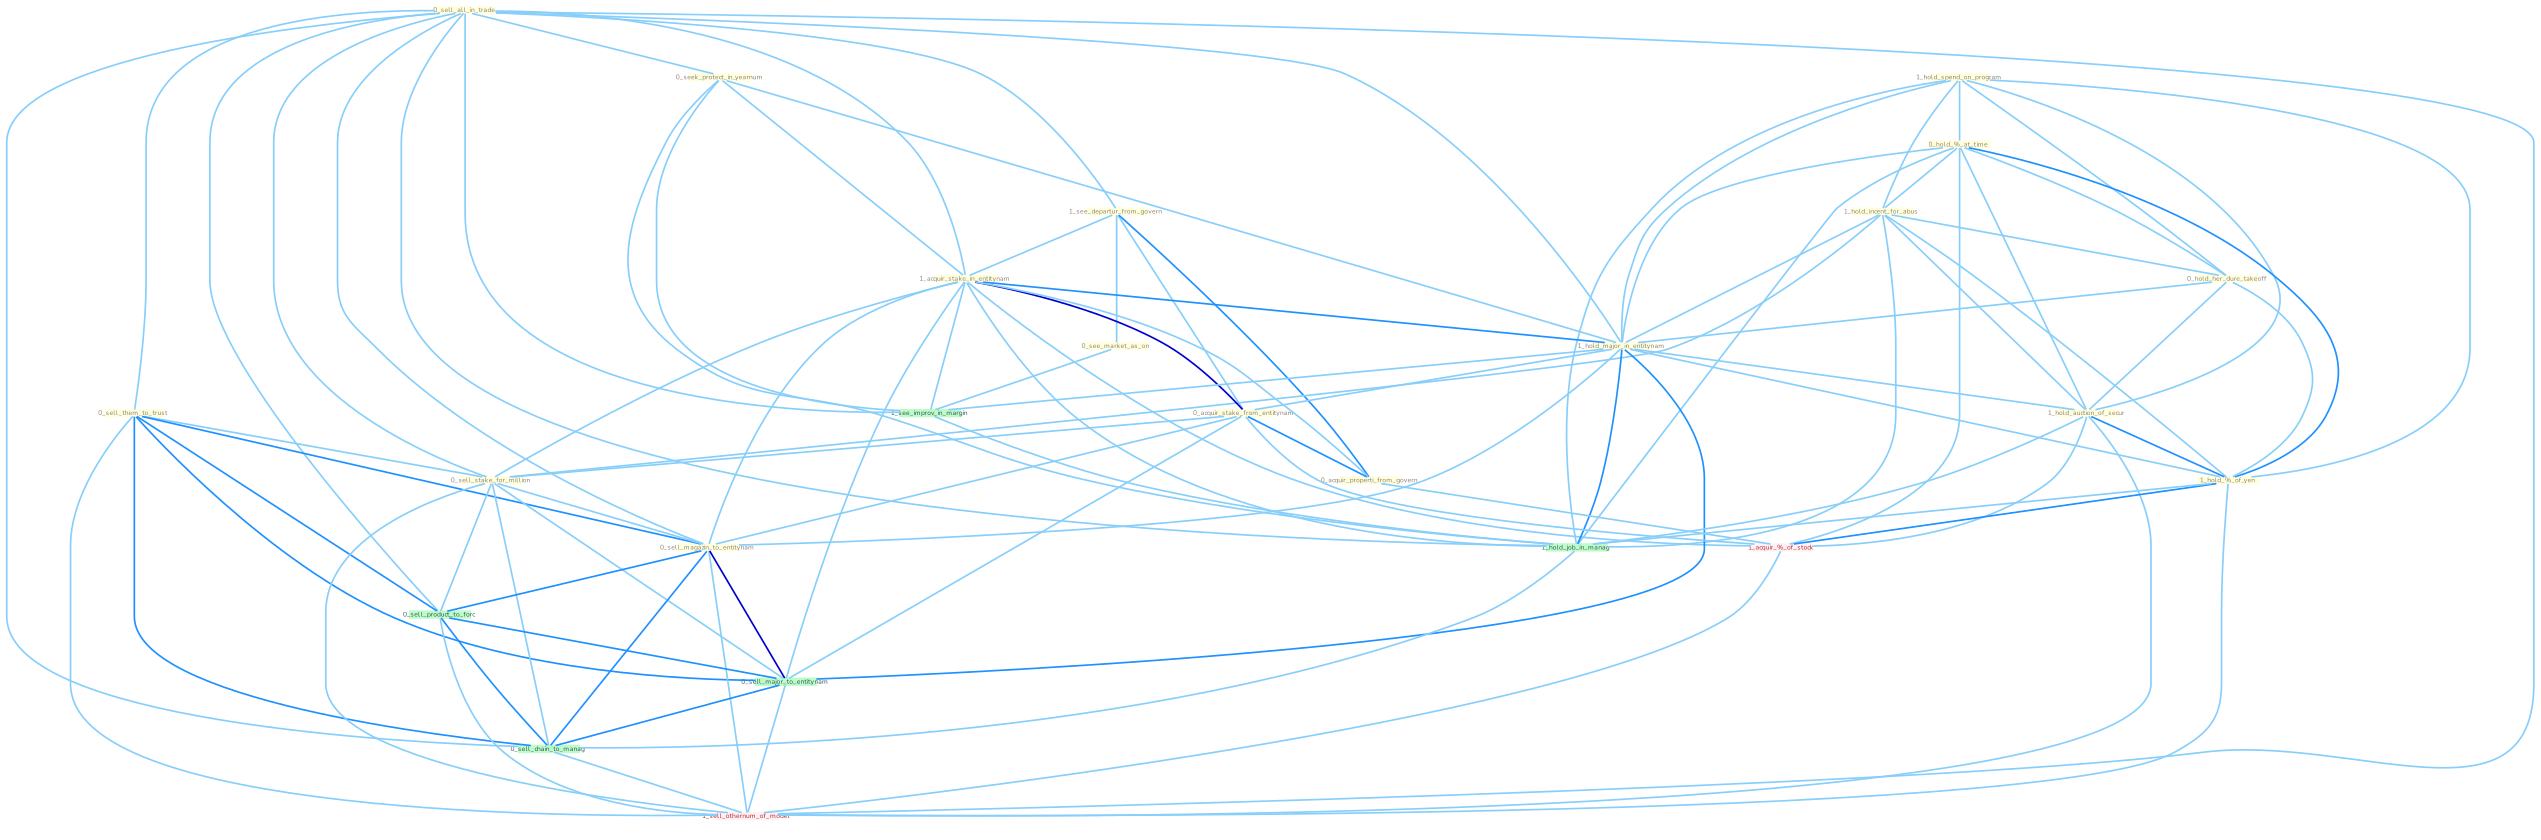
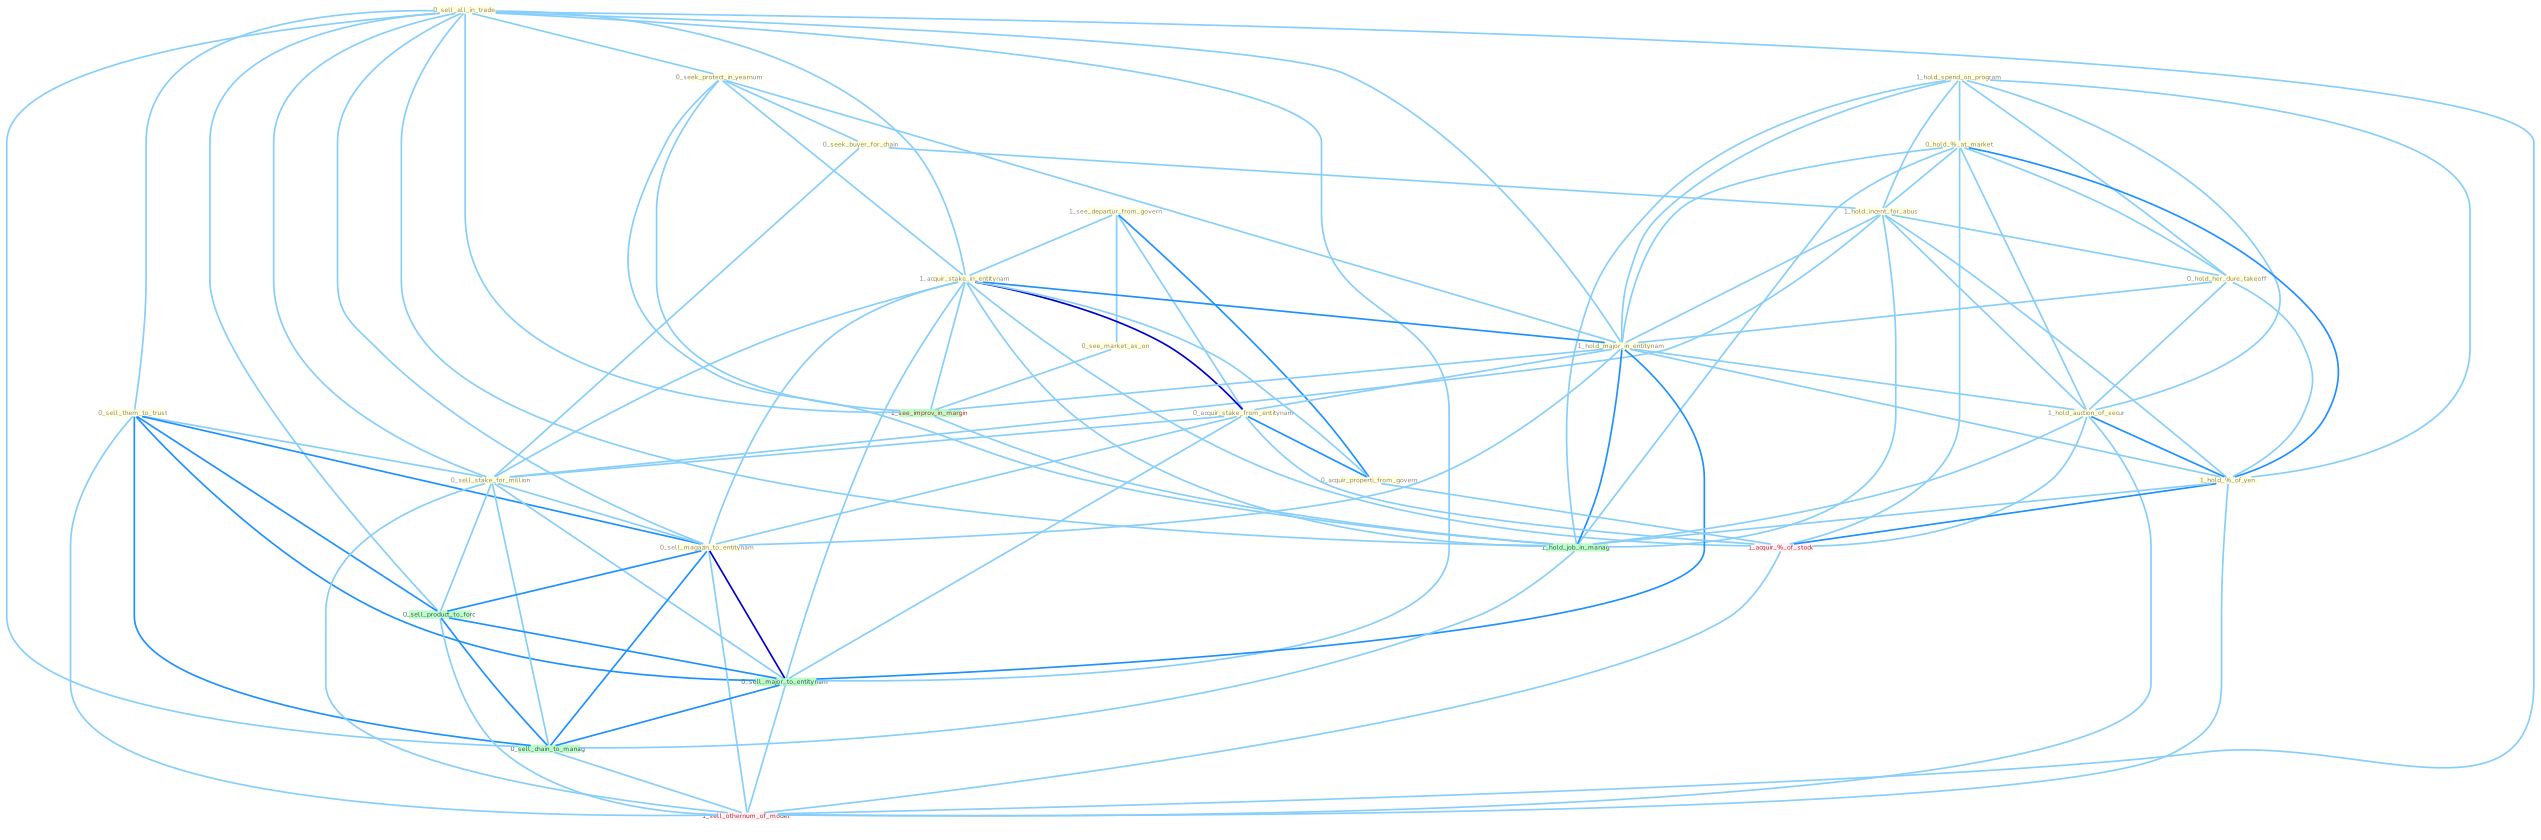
(836, 40) -> (1345, 277)
none -> (861, 144)
(1960, 144) -> (1960, 144)
(930, 413) -> (930, 413)
